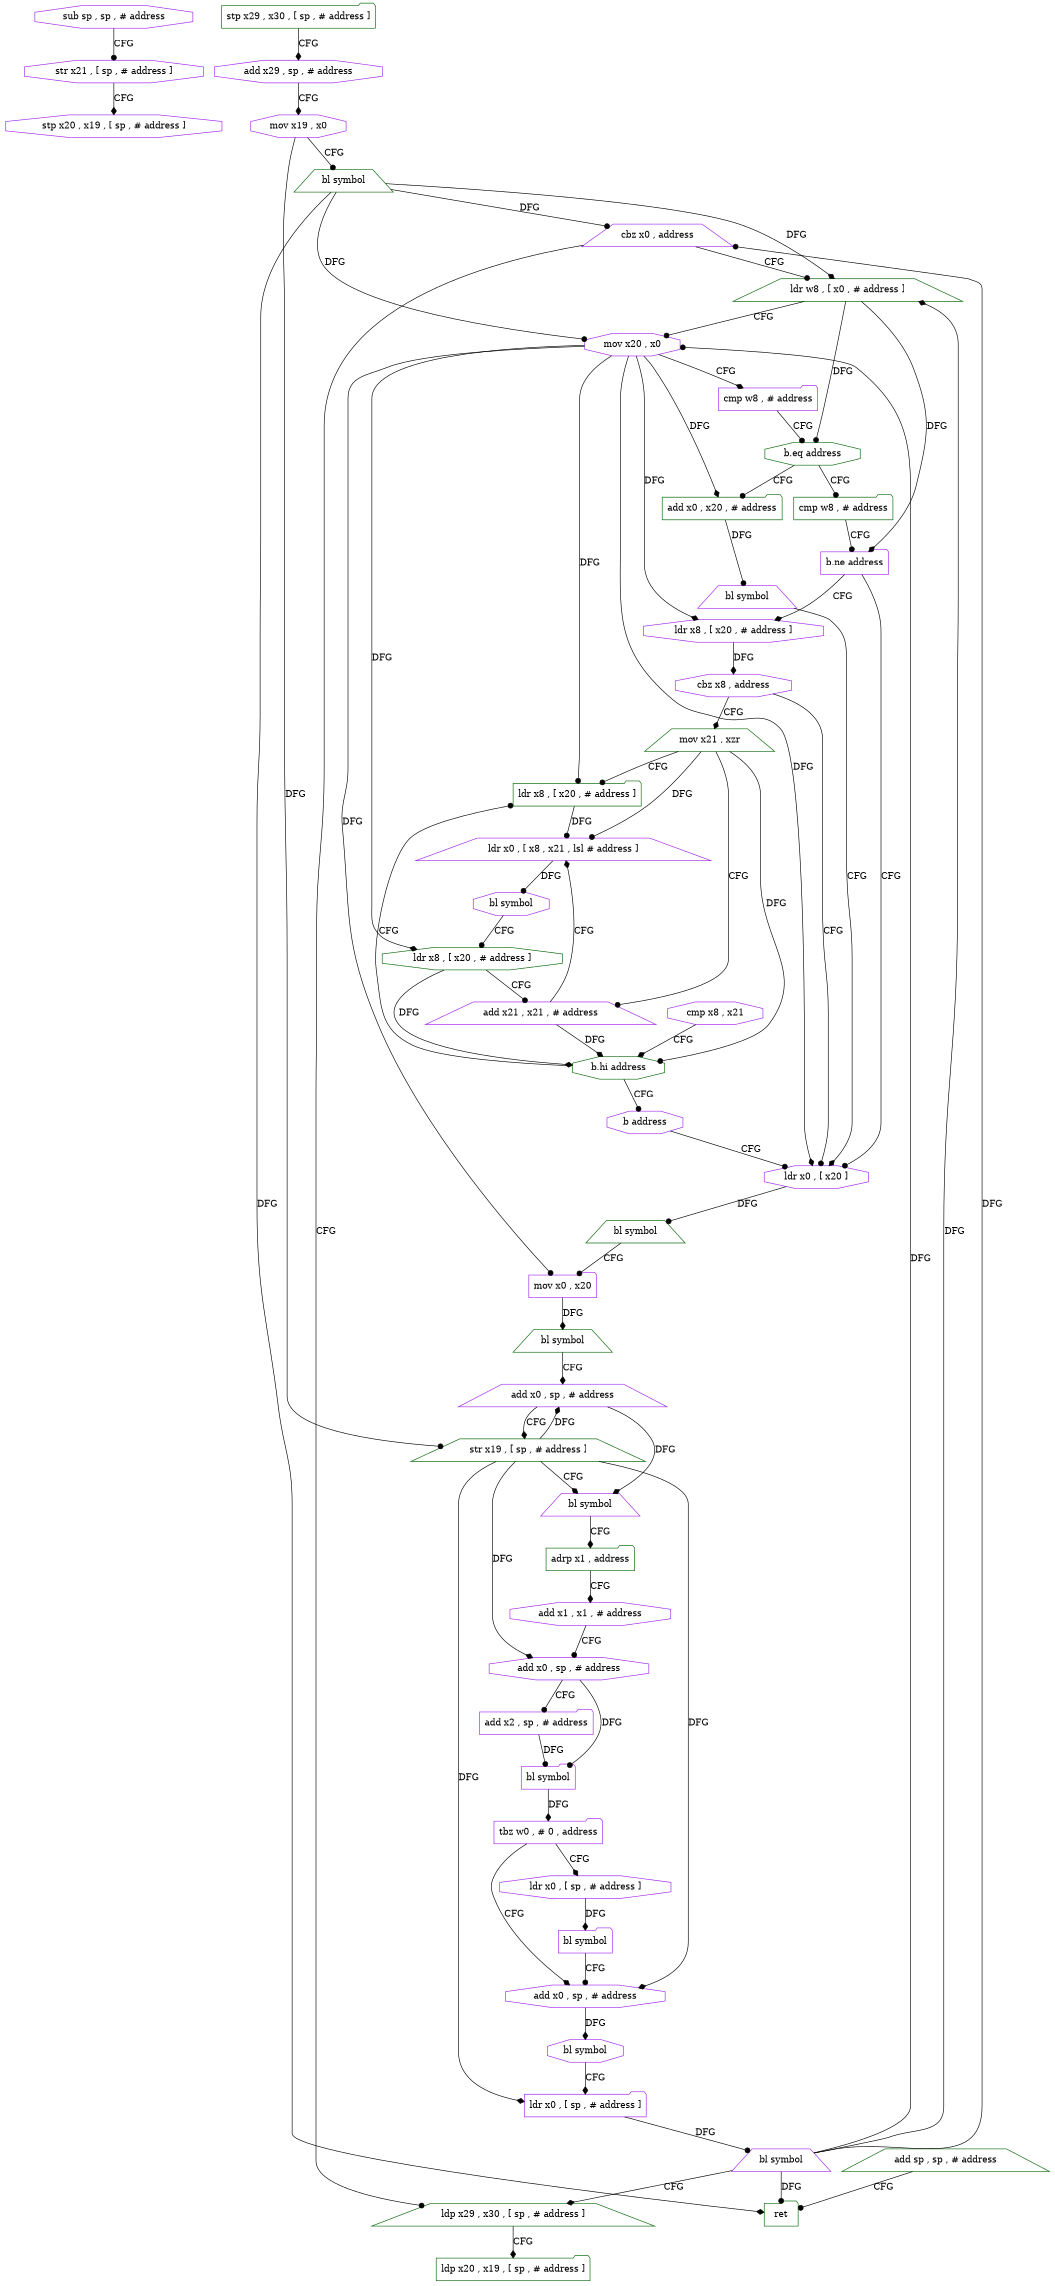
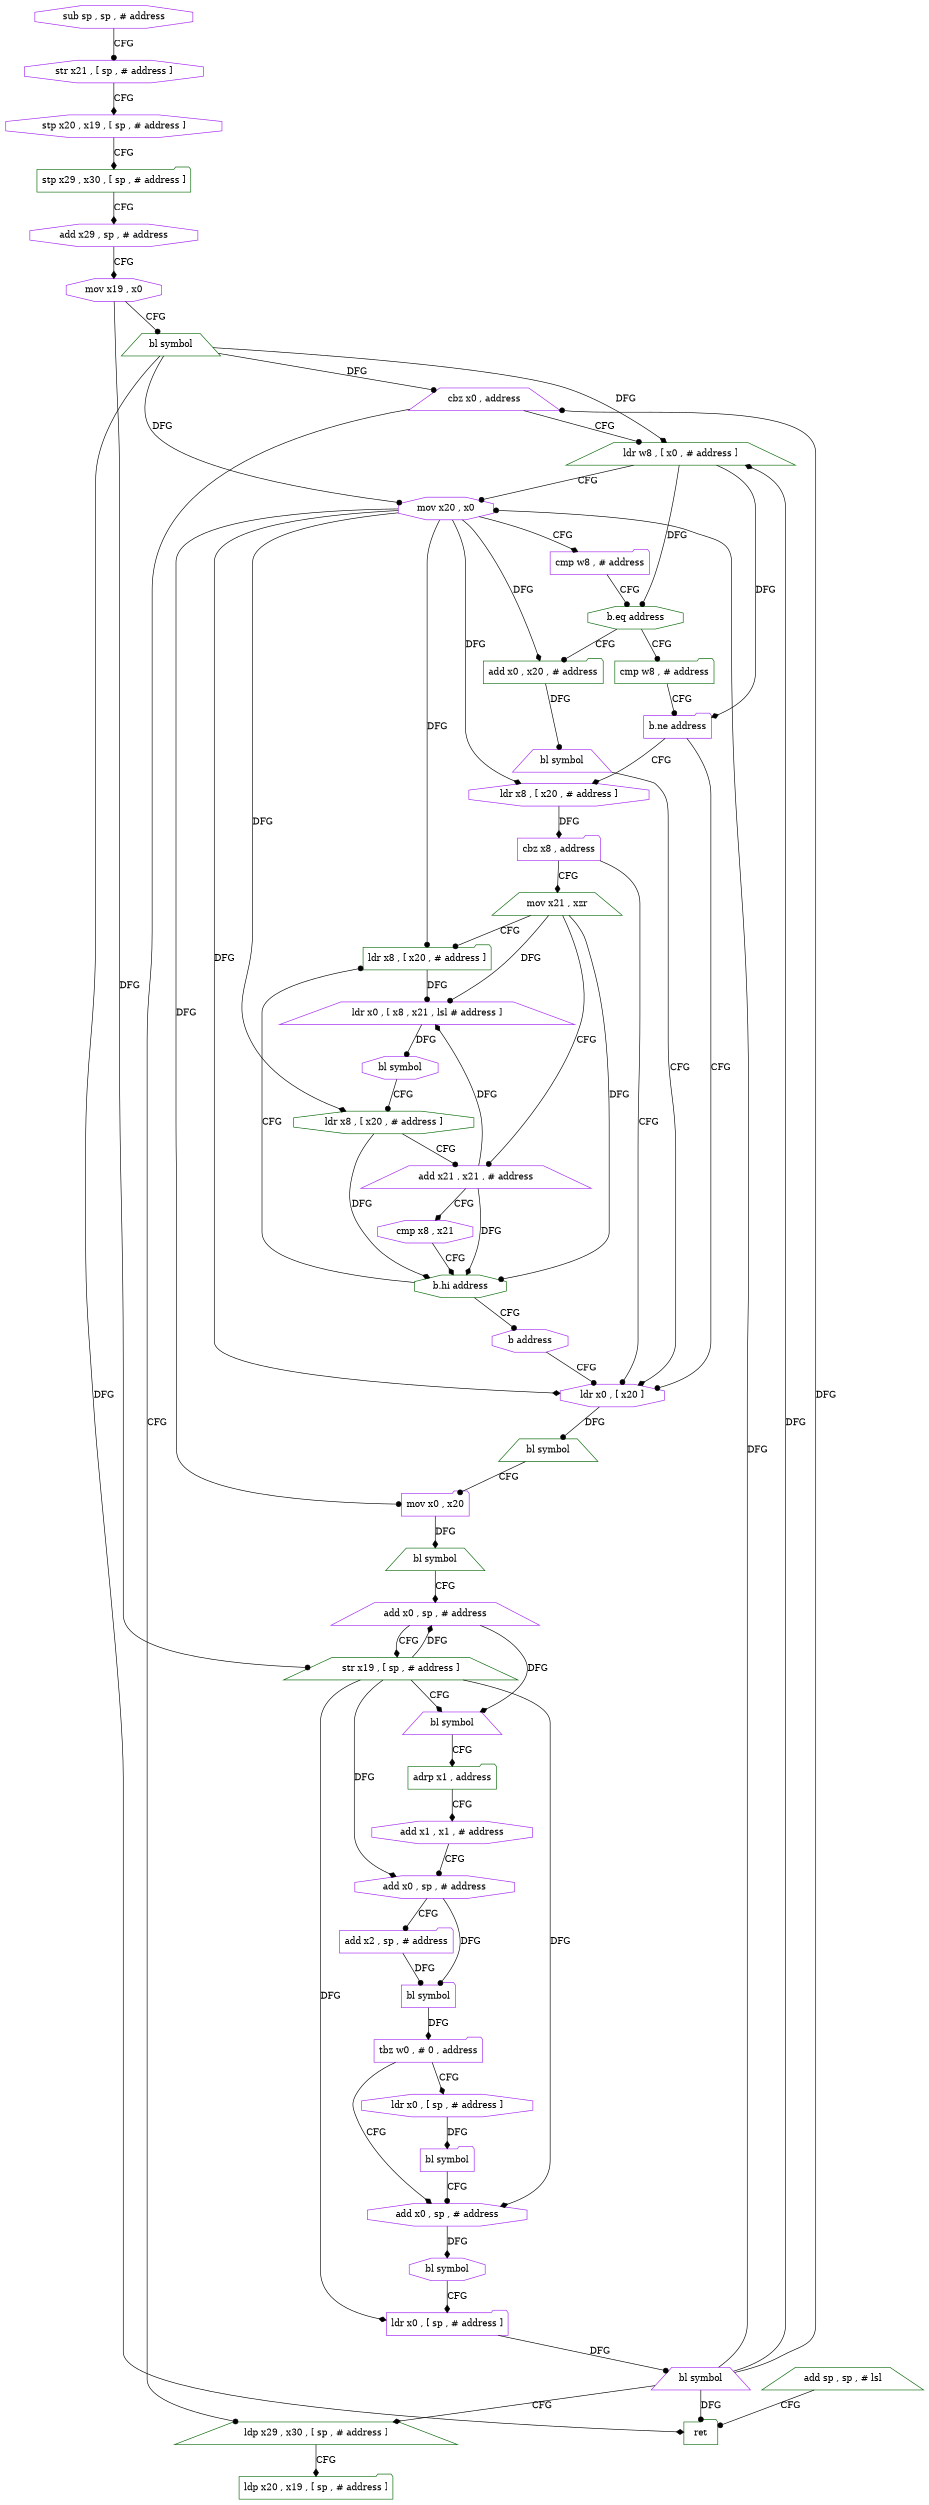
none -> (114, 150)
(733, 686) -> (559, 849)
(584, 931) -> (487, 1095)
none -> (453, 1202)
(946, 2160) -> (843, 2379)
